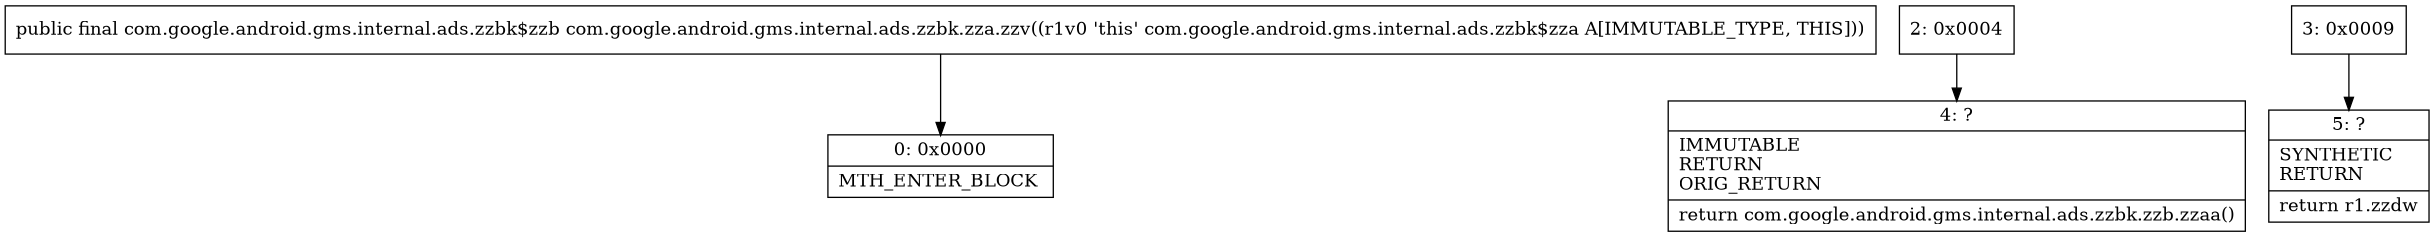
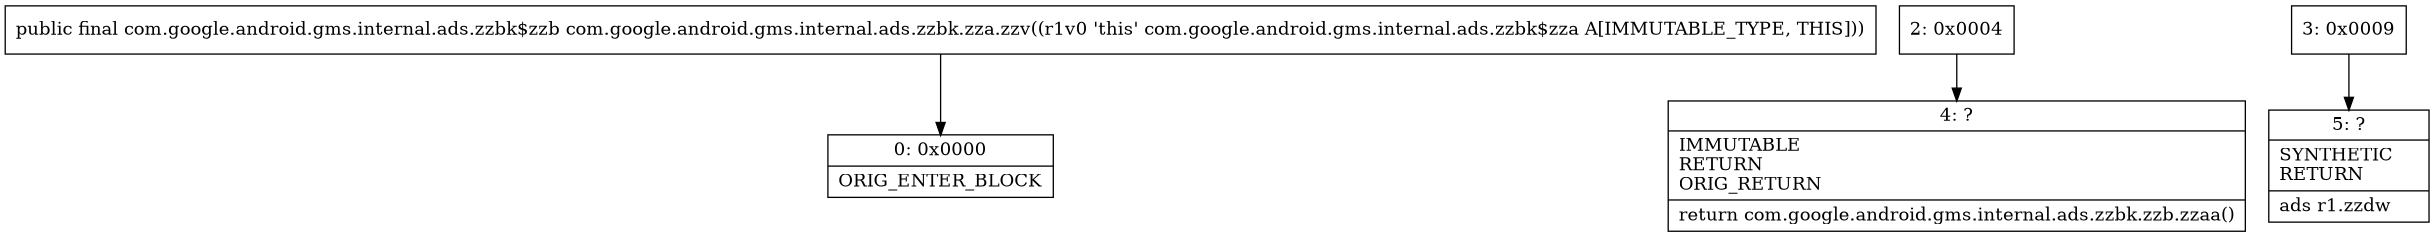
(939, 181) -> (941, 181)
(2349, 206) -> (2335, 206)
